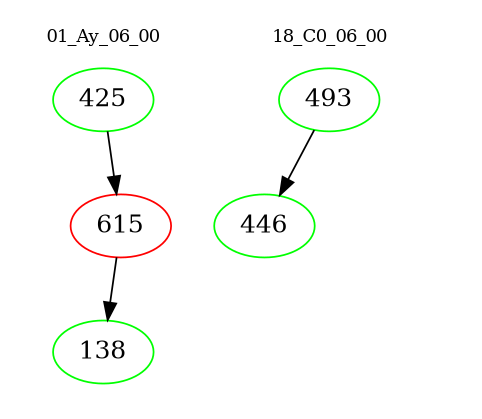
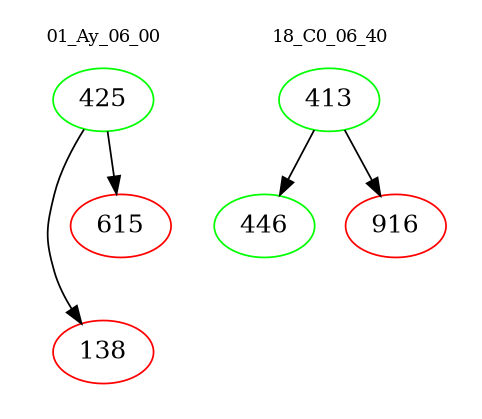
(330, 38) -> (330, 38)
(329, 100) -> (329, 100)
none -> (396, 226)
(113, 280) -> (49, 218)
(103, 352) -> (103, 352)
